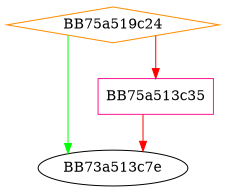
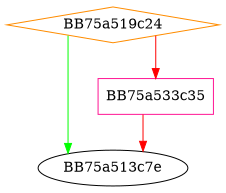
(156, 96) -> (156, 96)
(113, 168) -> (113, 168)
